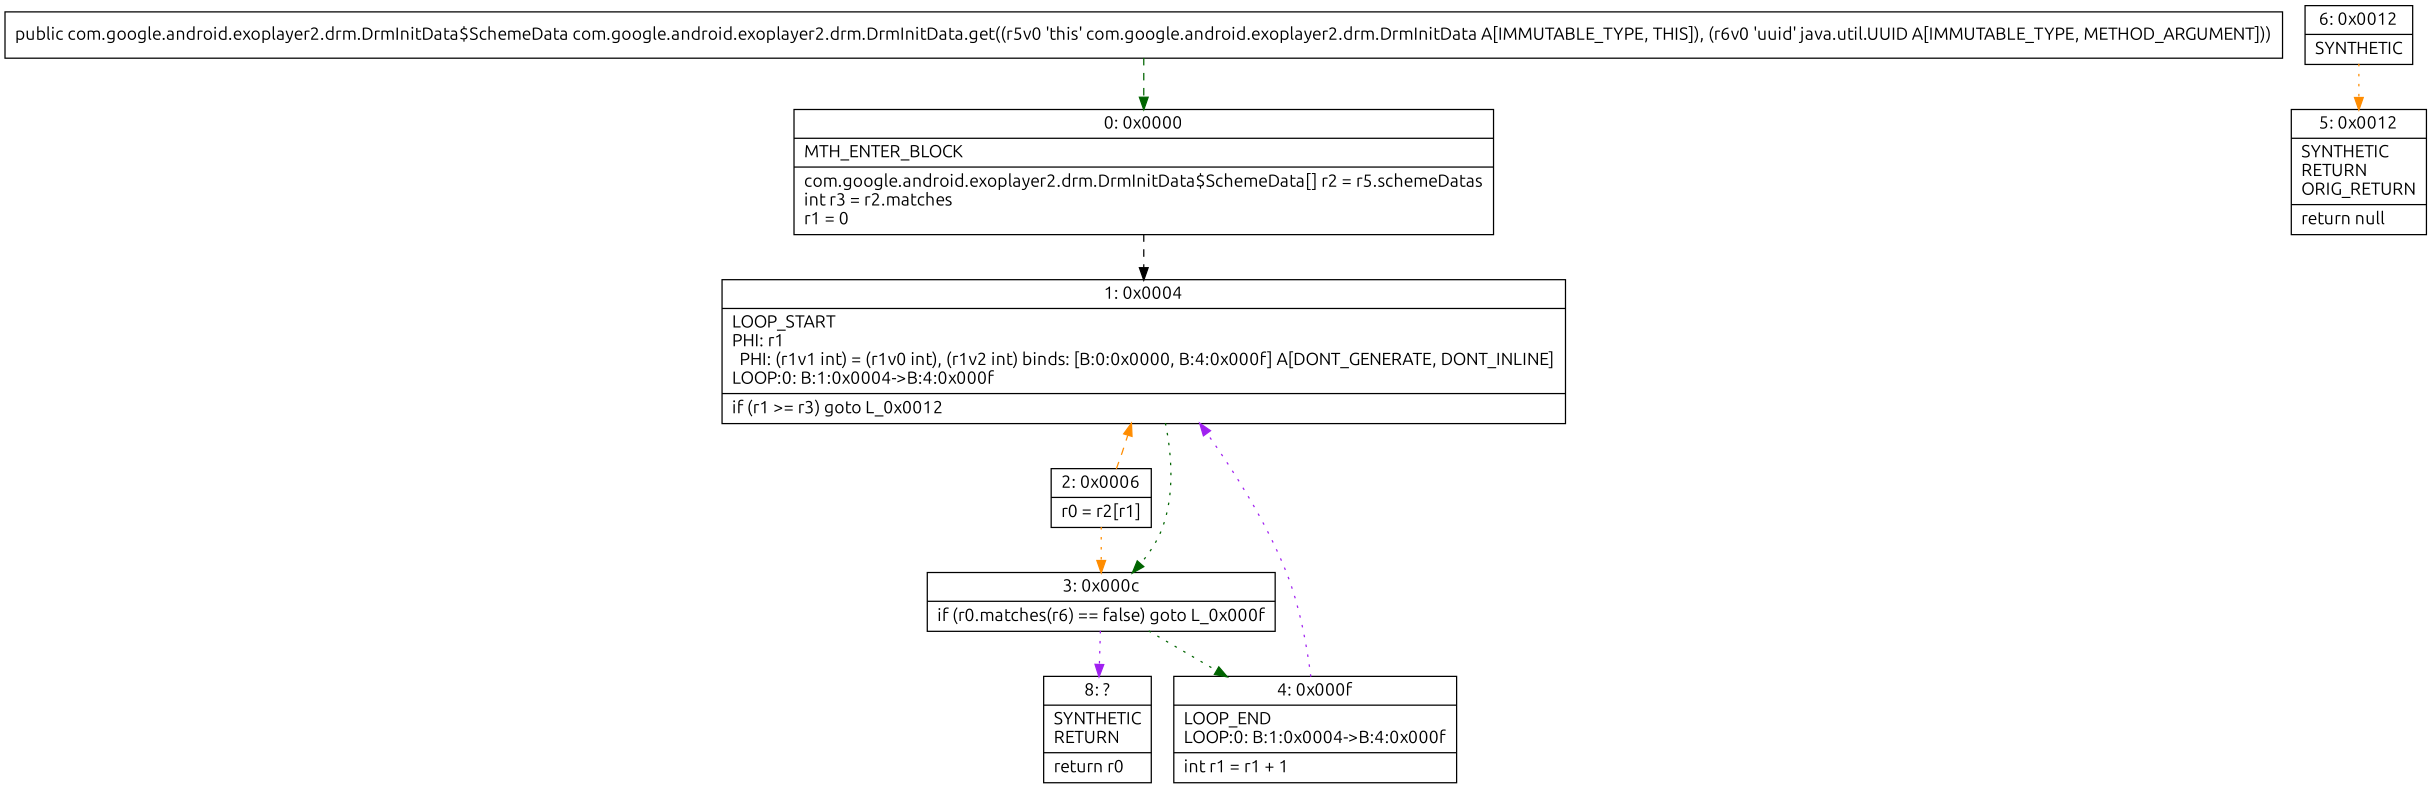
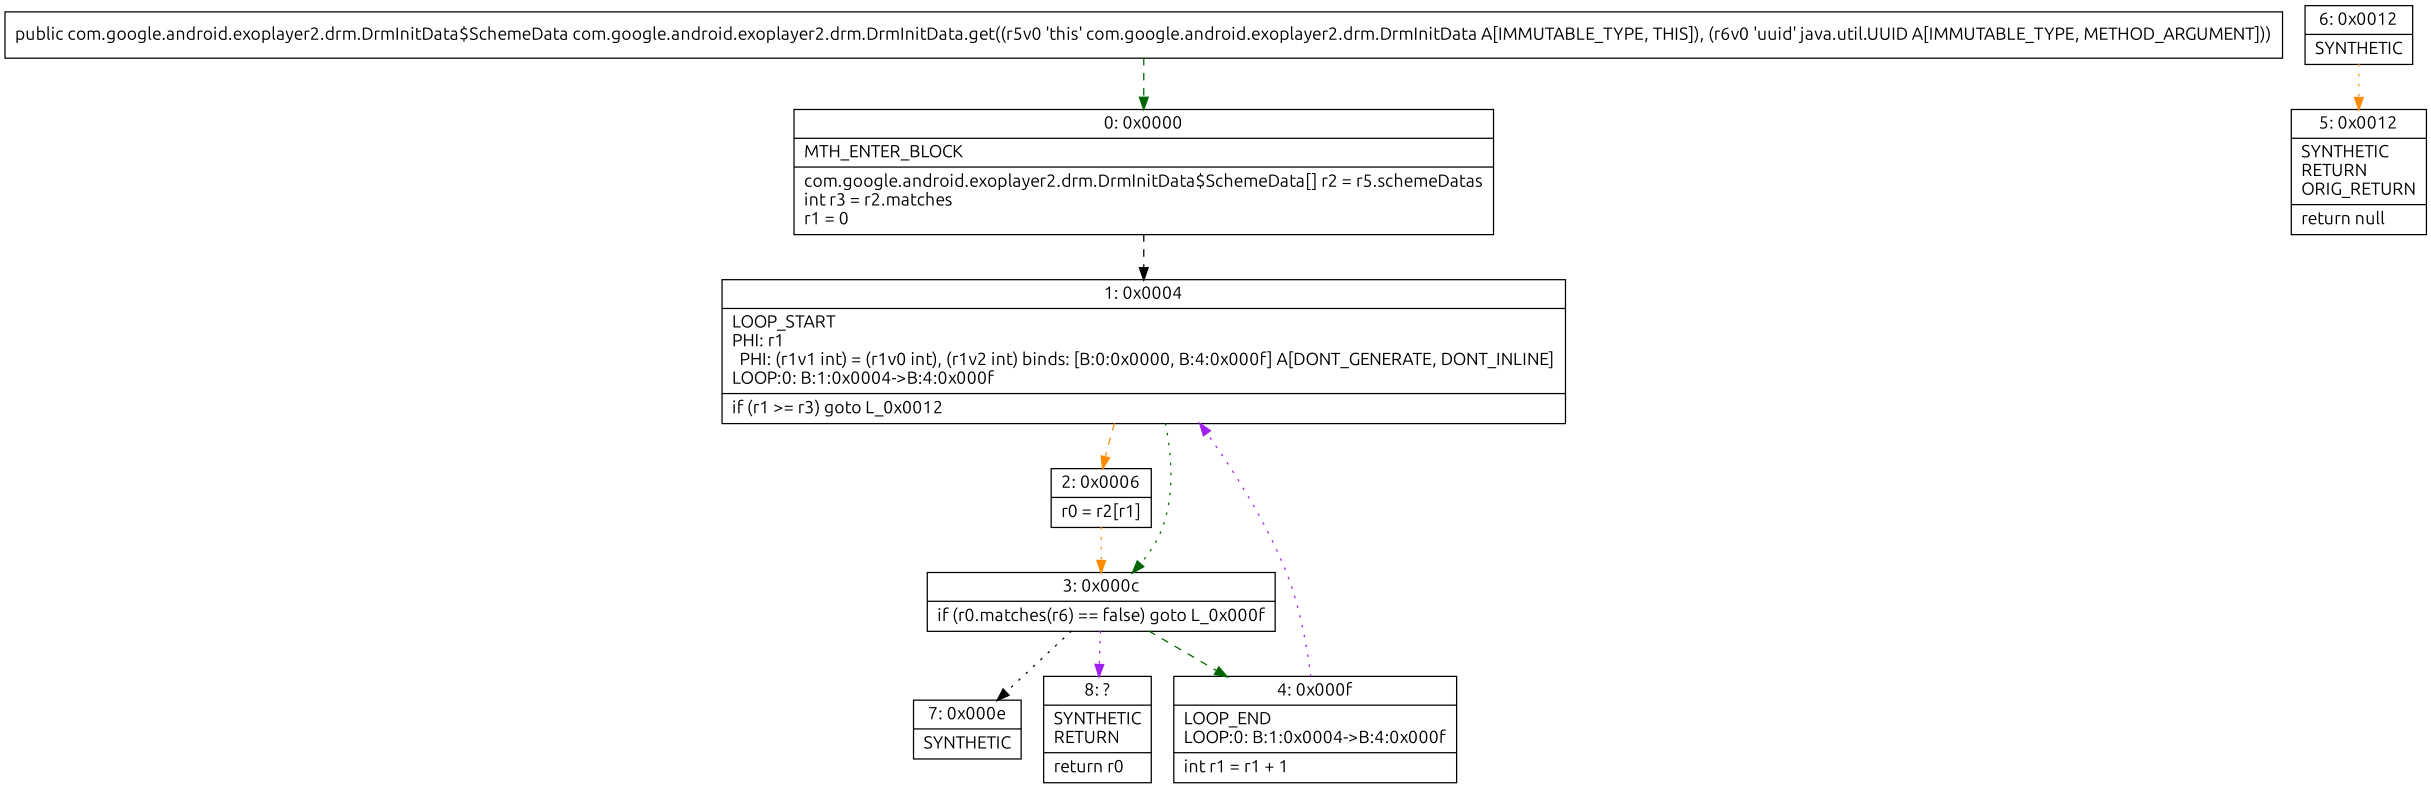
(1122, 452) -> (1110, 440)
(1182, 651) -> (1182, 651)
none -> (967, 730)
